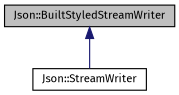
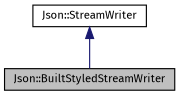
(90, 54) -> (90, 54)
